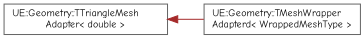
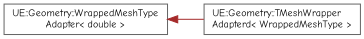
(86, 19) -> (86, 19)
